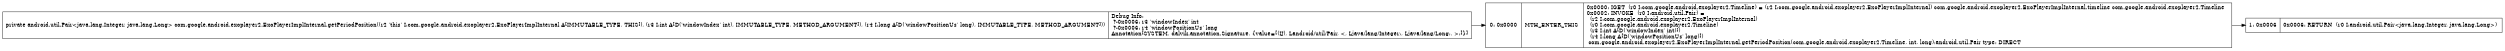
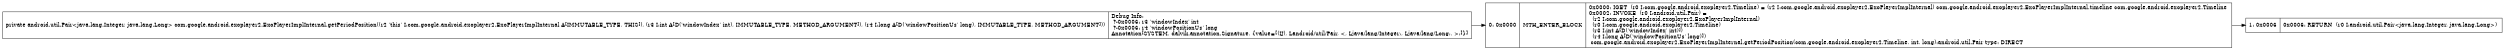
(1552, 25) -> (1553, 25)
